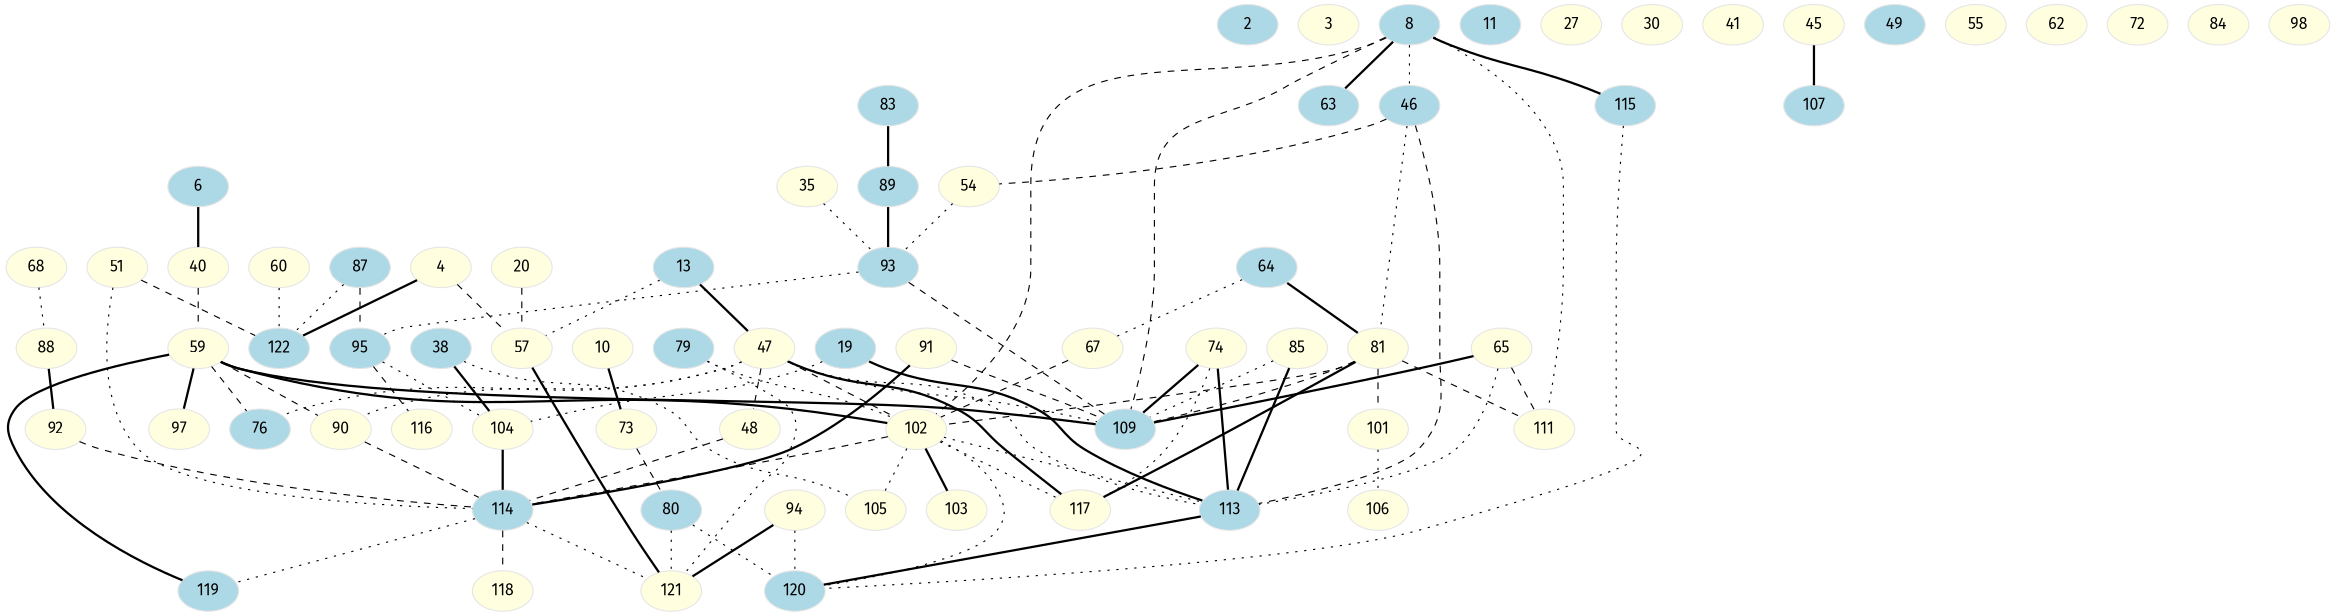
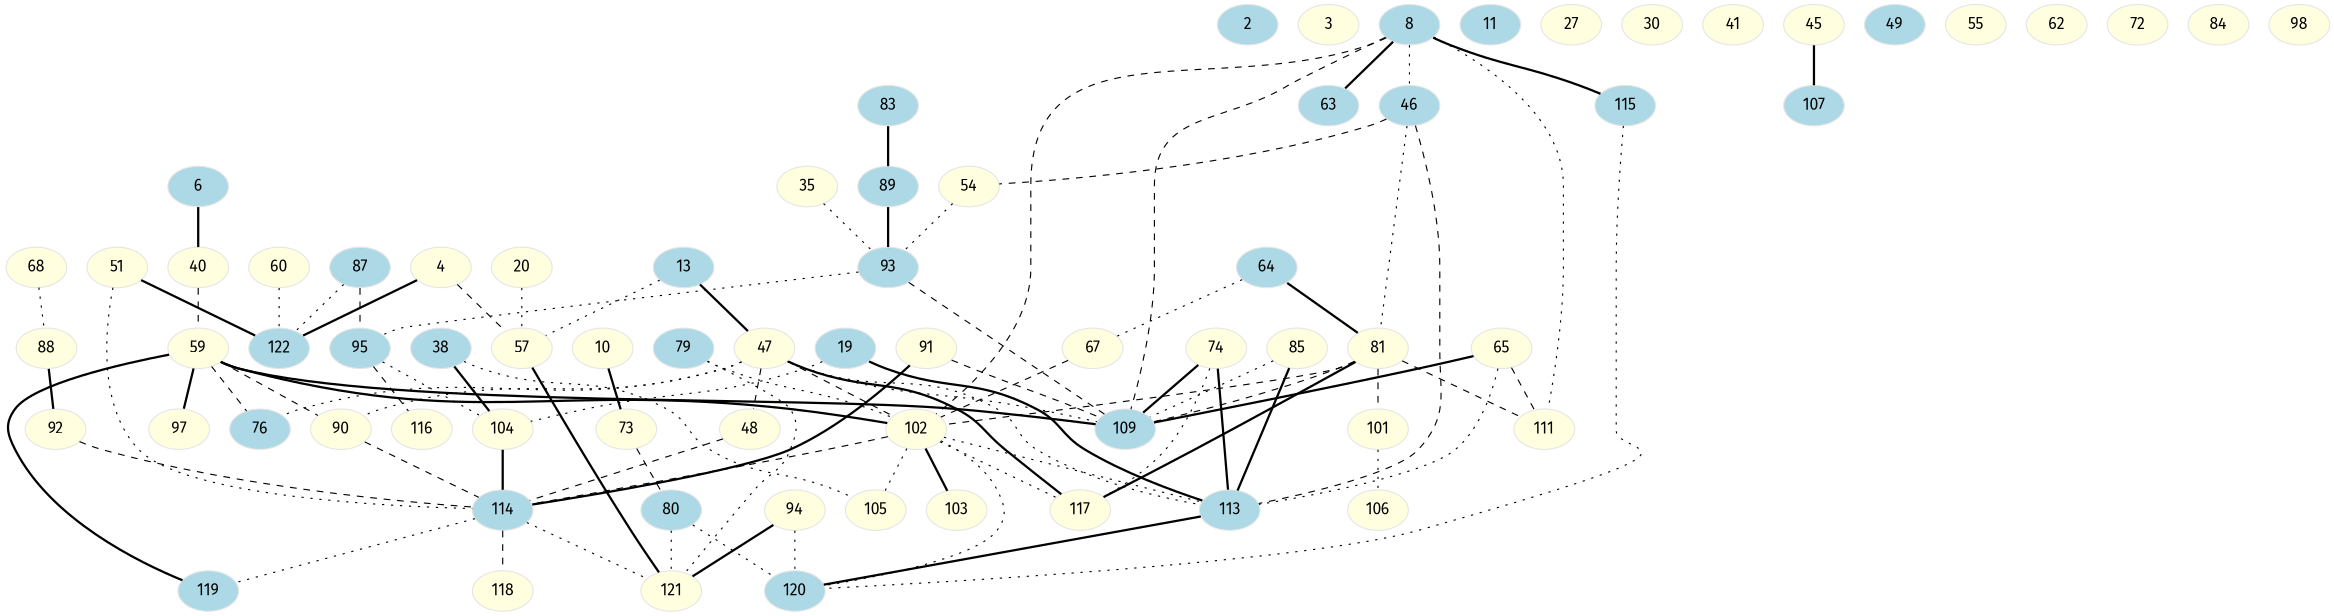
(190, 304) -> (190, 304)
(522, 305) -> (522, 305)
